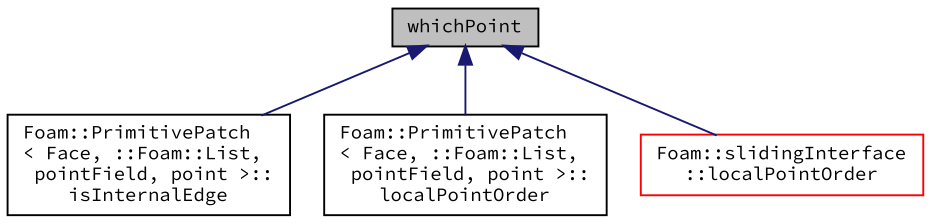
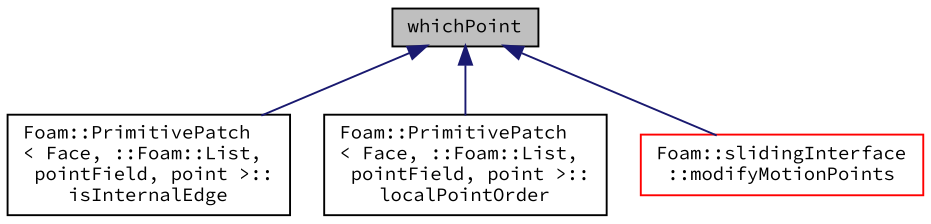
(782, 165) -> (782, 165)
